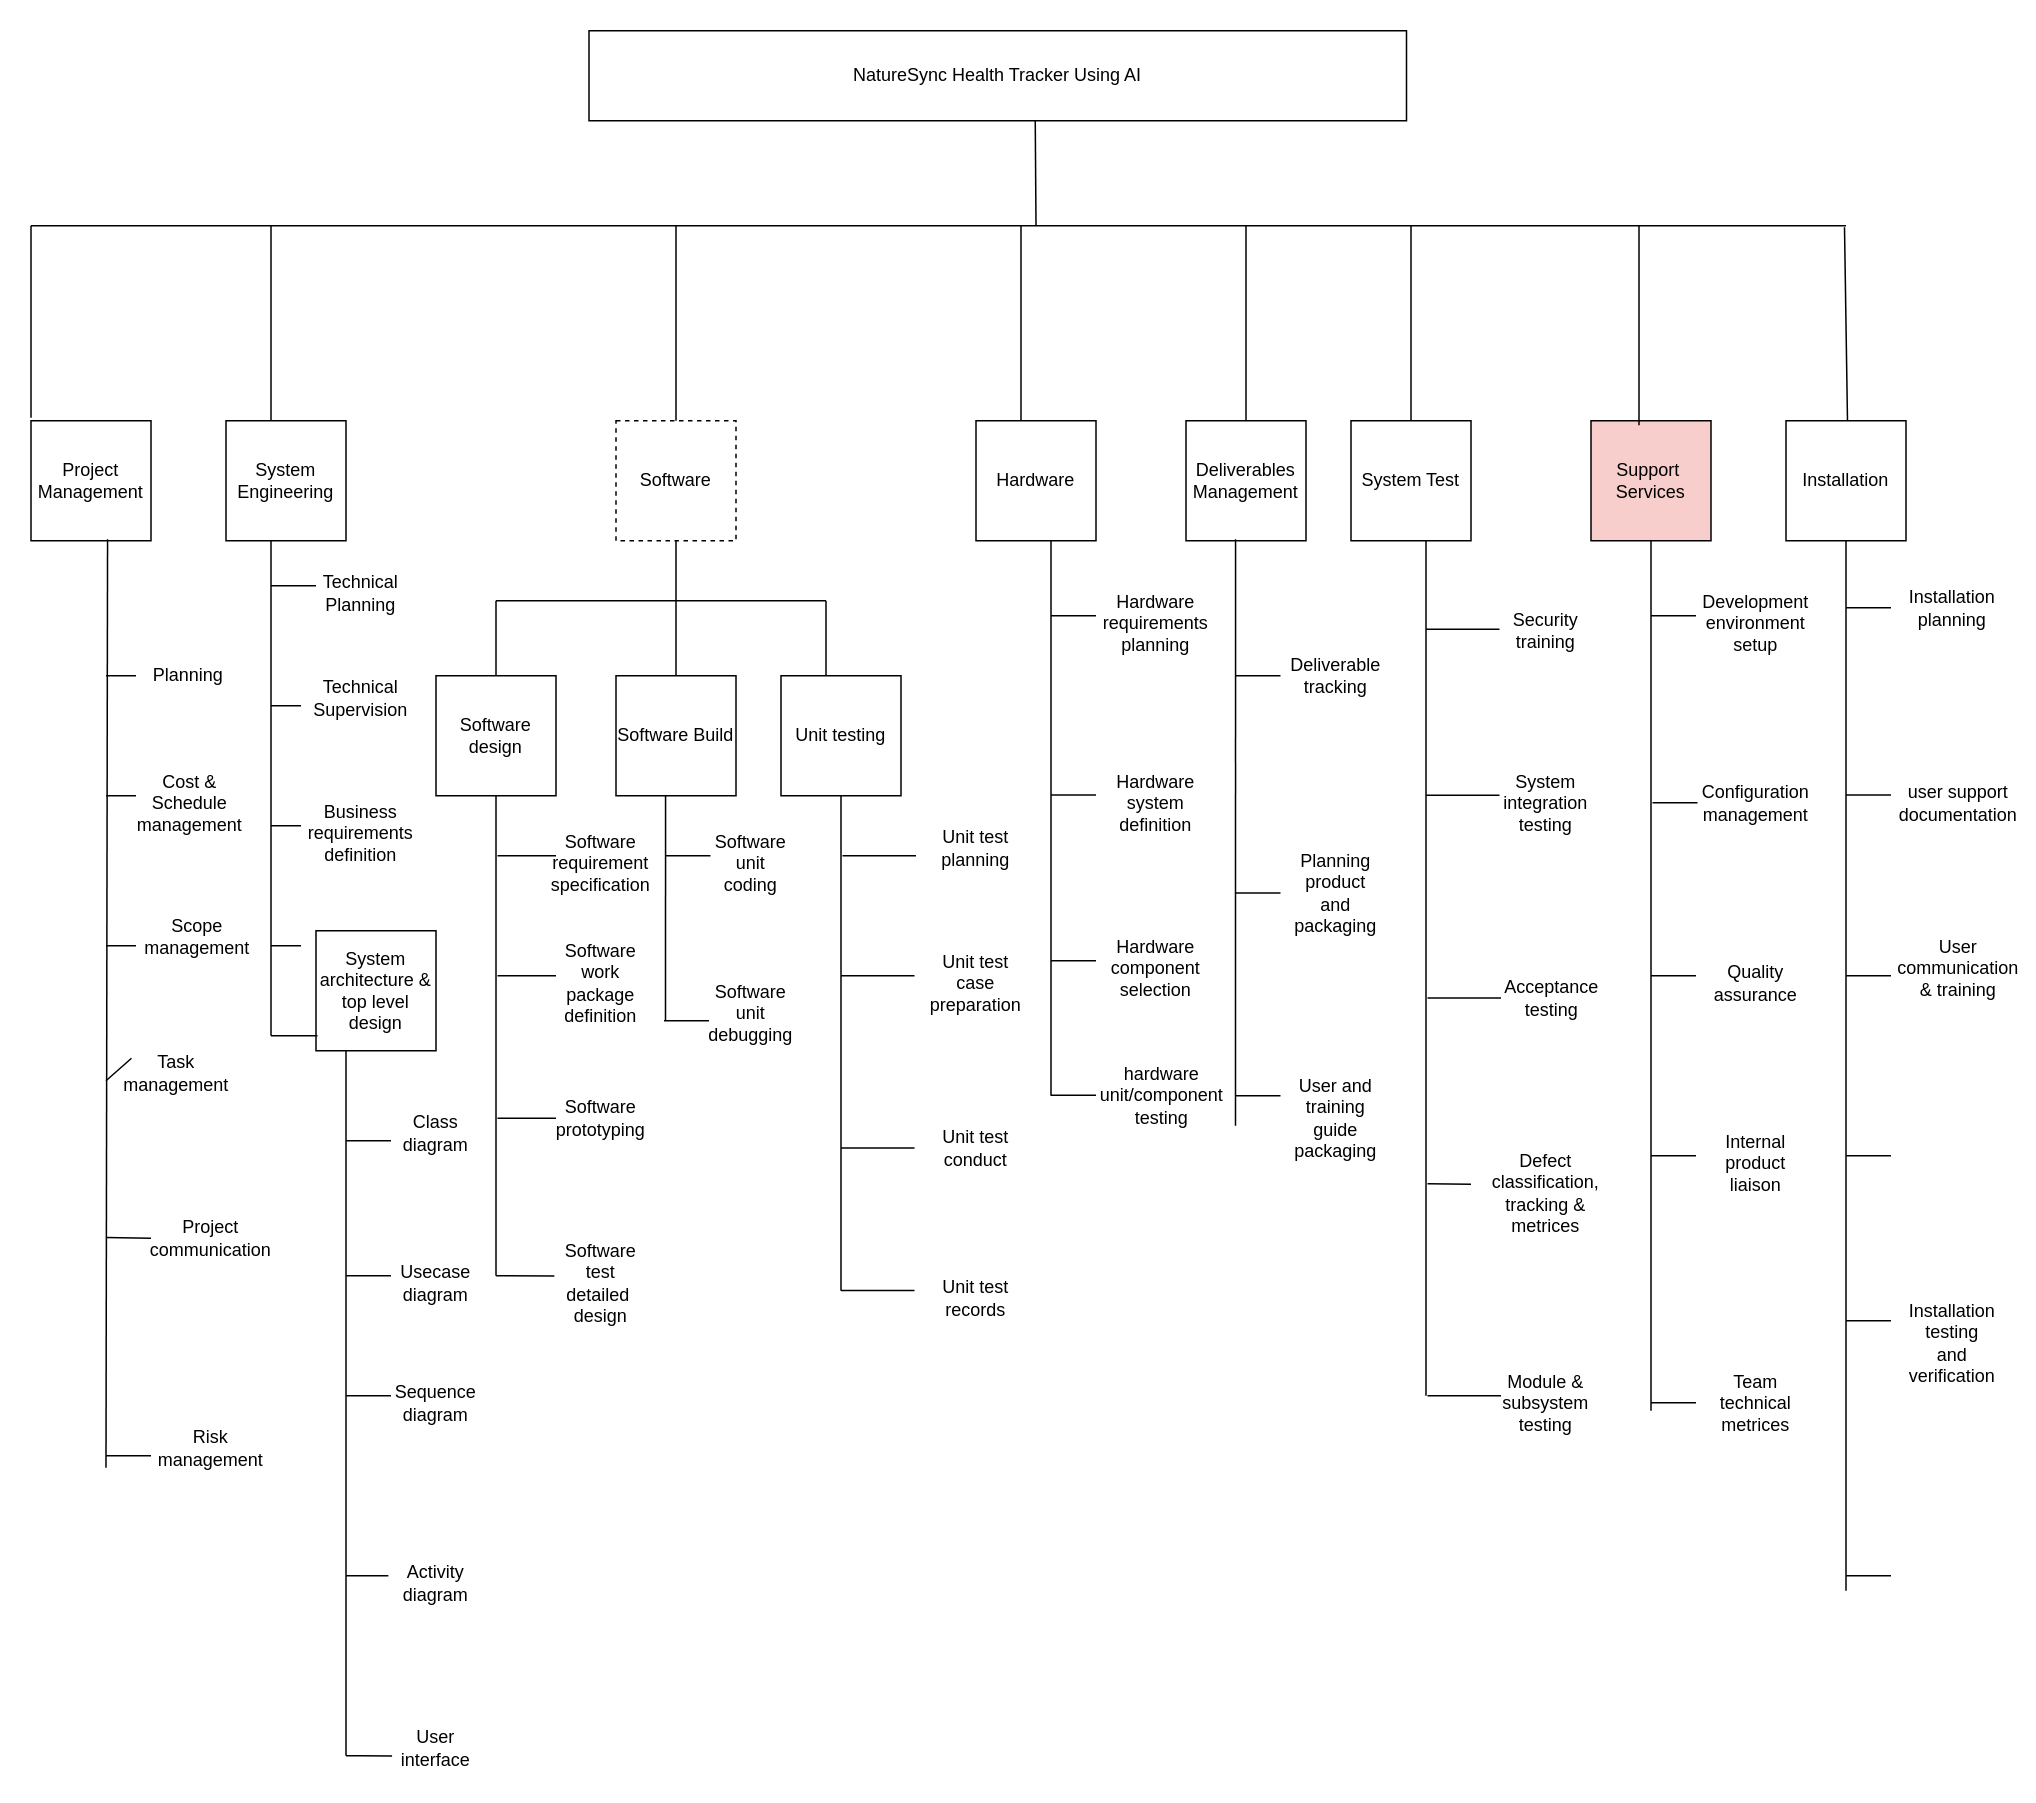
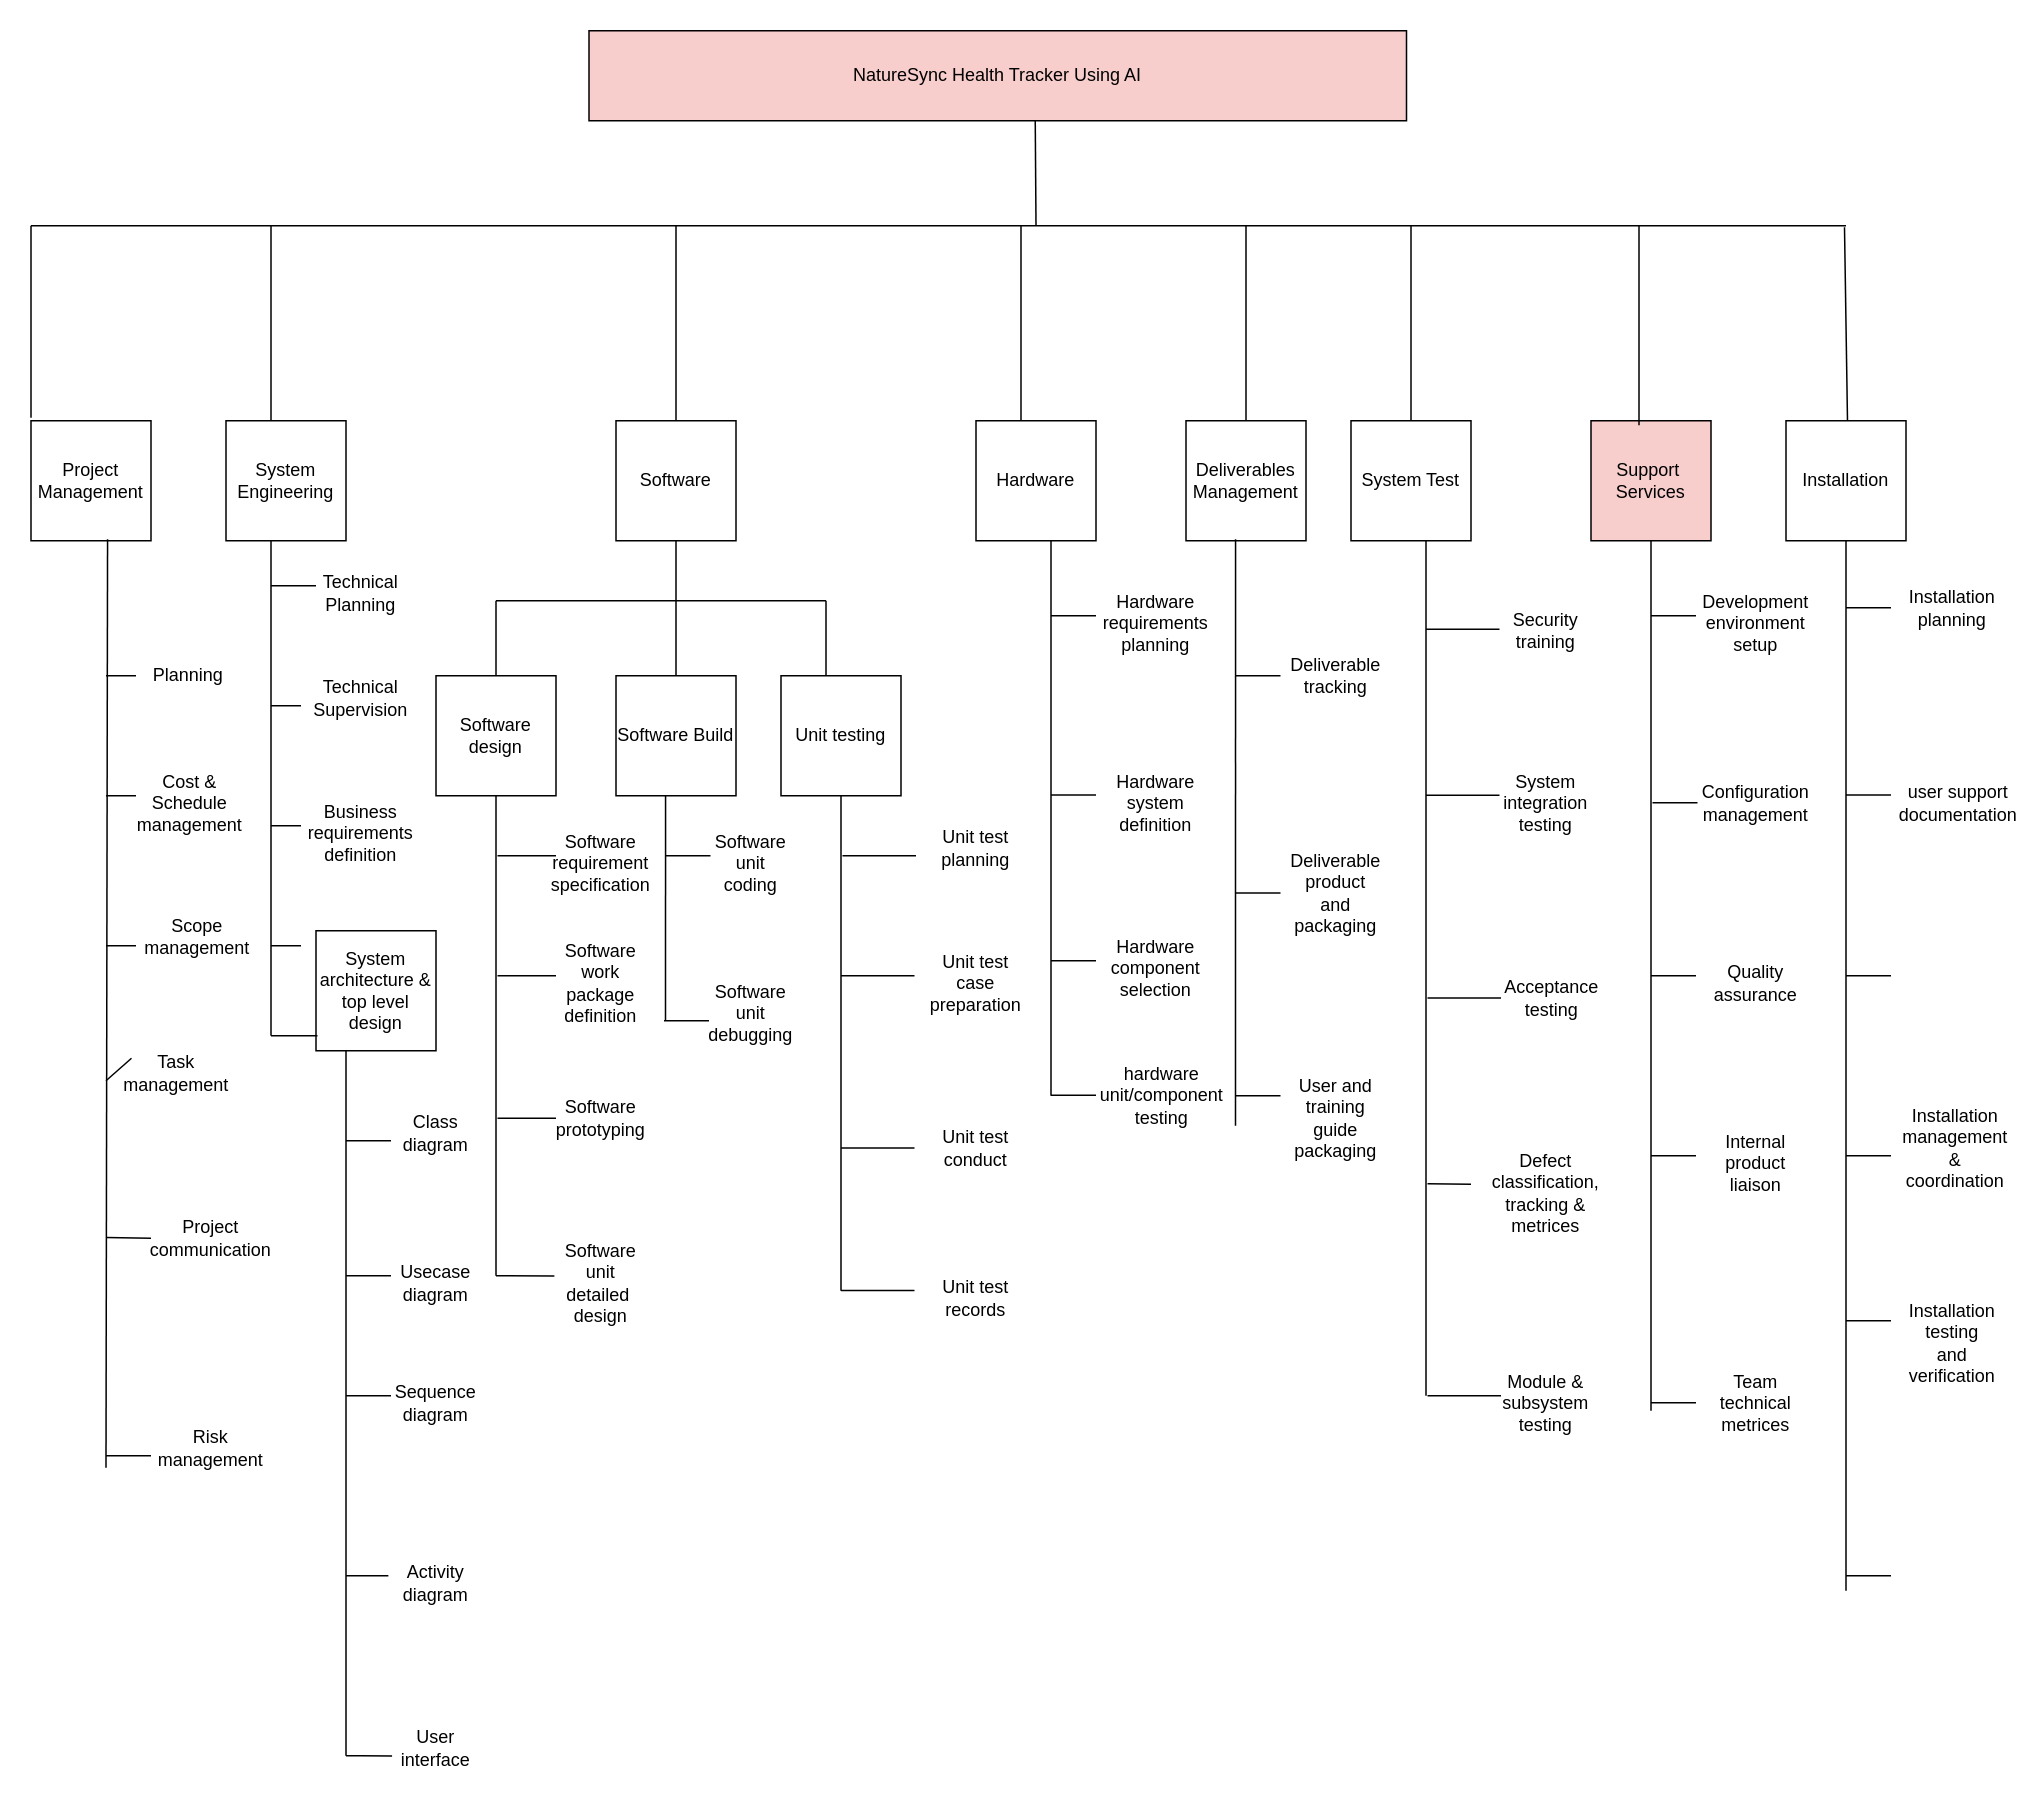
(998, 76) -> (998, 76)
(676, 481) -> (676, 481)
(1336, 893) -> (1336, 893)
(1958, 968) -> none
none -> (1955, 1148)
(601, 1283) -> (601, 1283)
